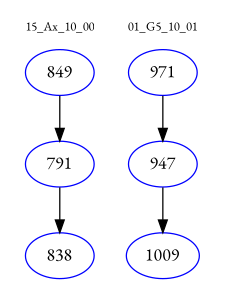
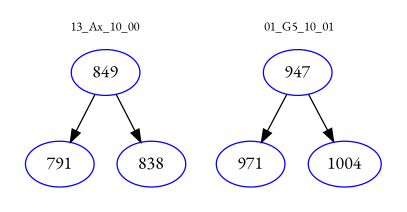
(60, 27) -> (106, 27)
(163, 112) -> (277, 113)
(60, 204) -> (126, 113)
(163, 256) -> (345, 164)
